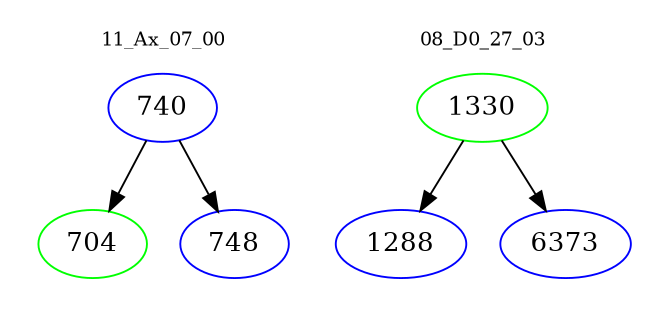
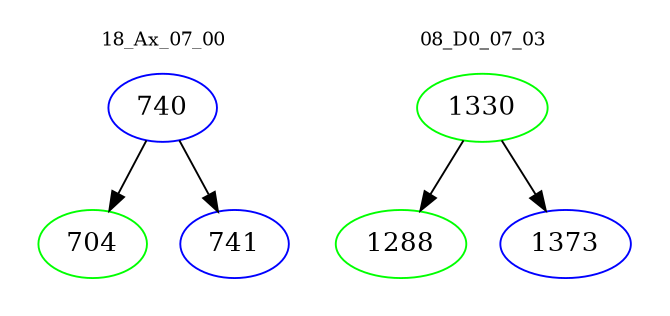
(164, 41) -> (164, 41)
(483, 41) -> (483, 41)
(235, 244) -> (235, 244)
(401, 244) -> (401, 244)
(566, 244) -> (566, 244)
